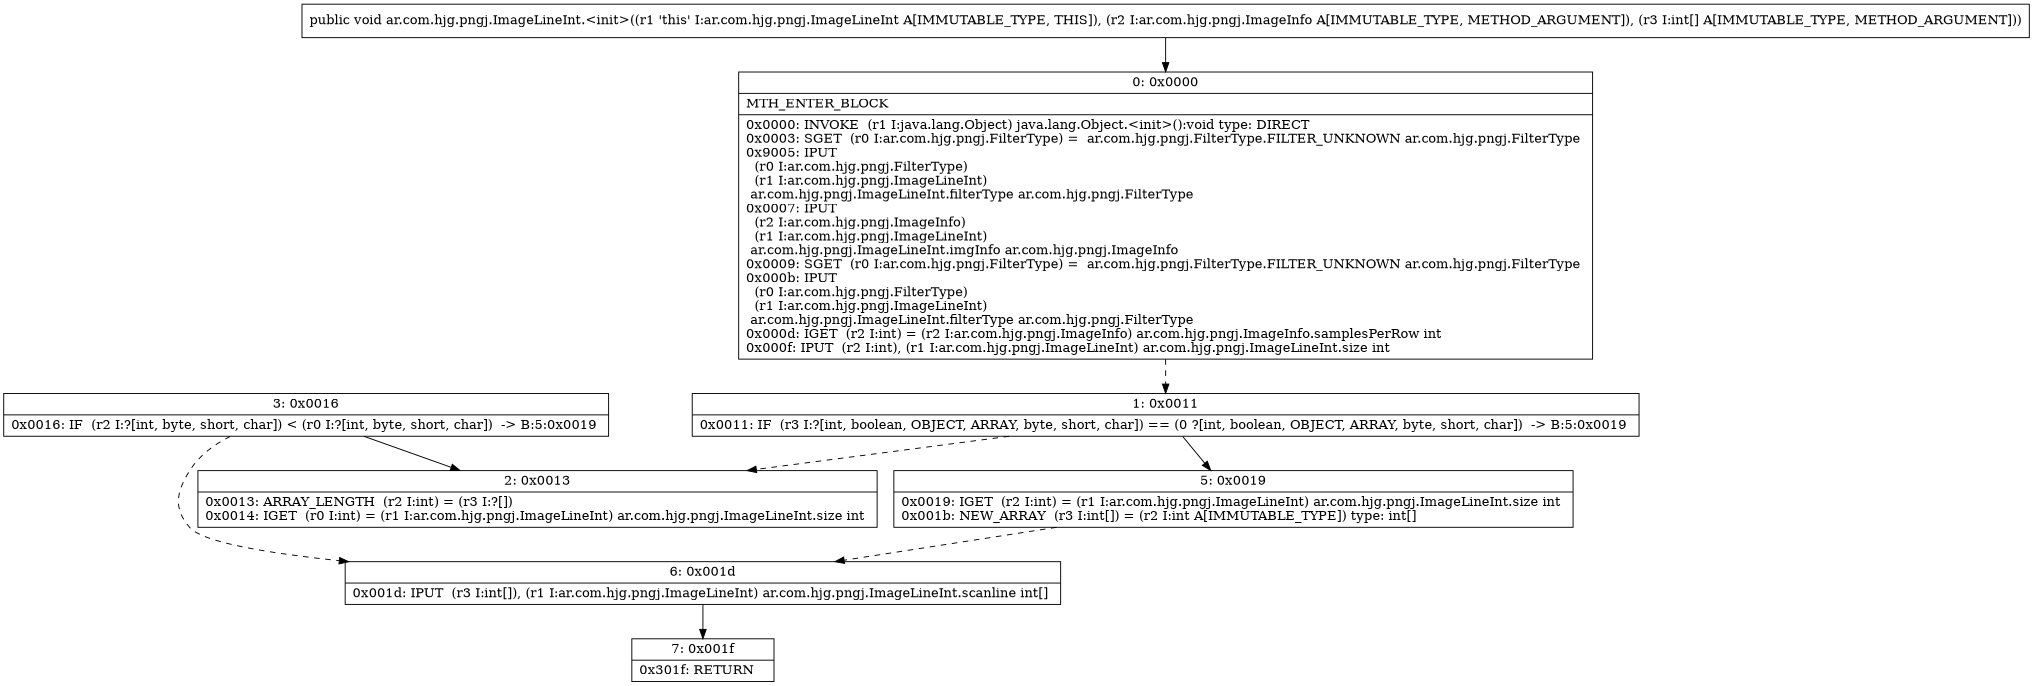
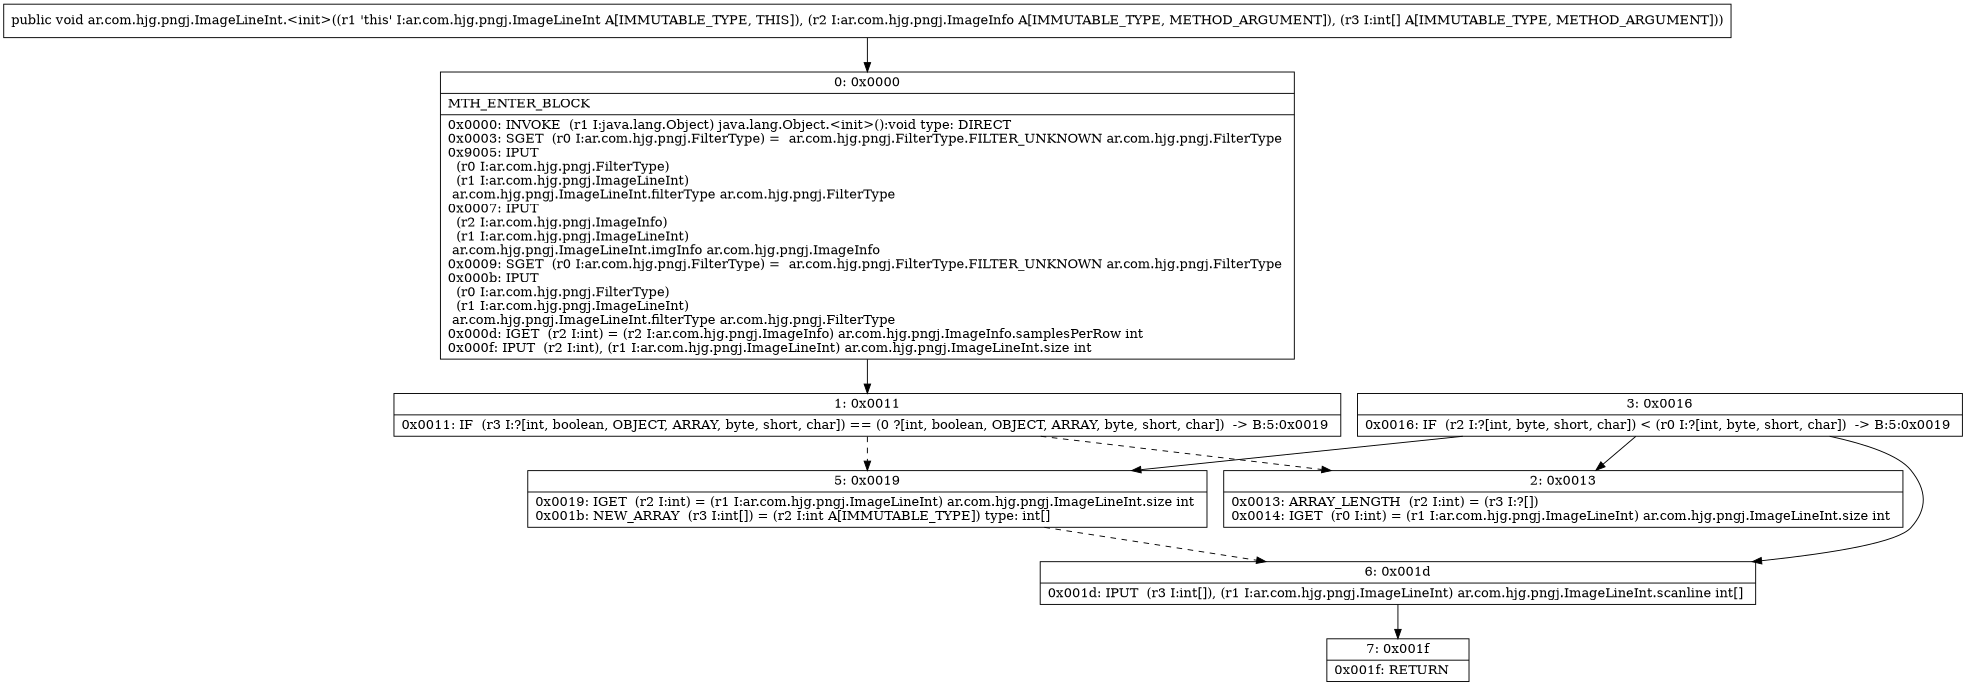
(1166, 372) -> (867, 372)
(1194, 450) -> (867, 449)
none -> (1302, 453)
(206, 537) -> (1910, 528)
(703, 670) -> (1398, 670)
